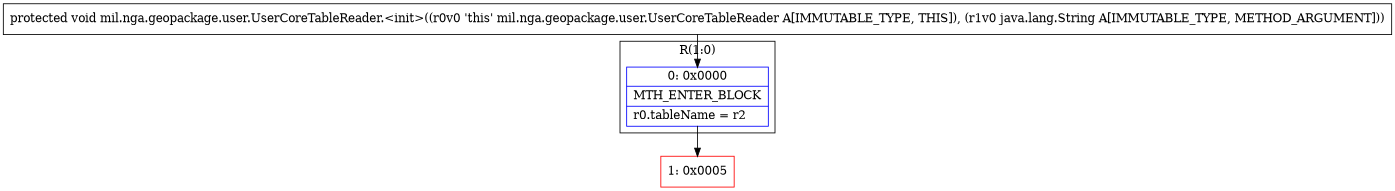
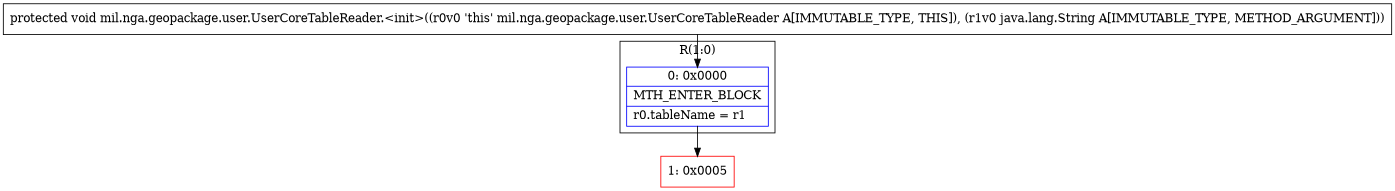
(690, 116) -> (690, 116)
